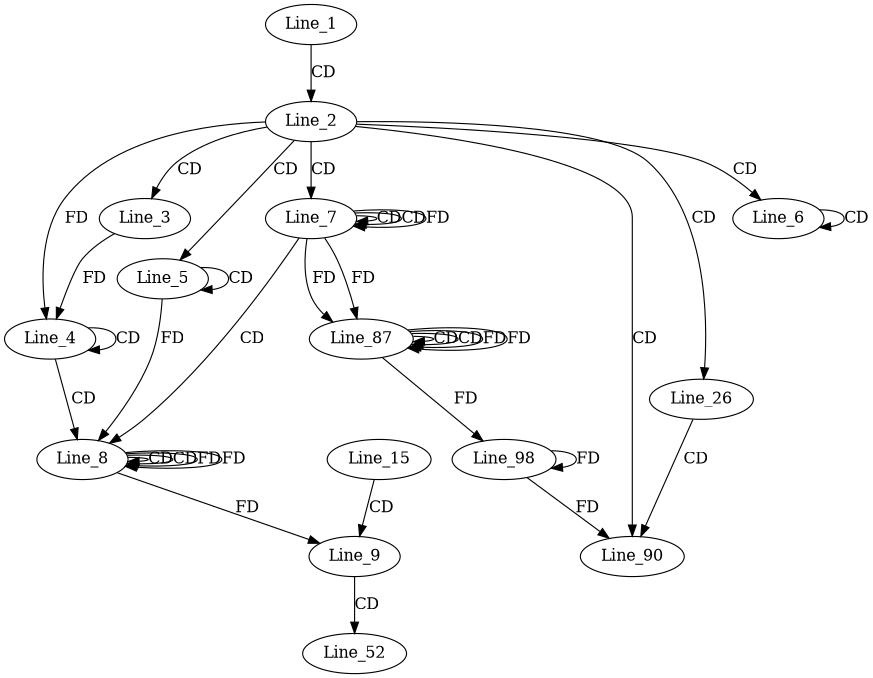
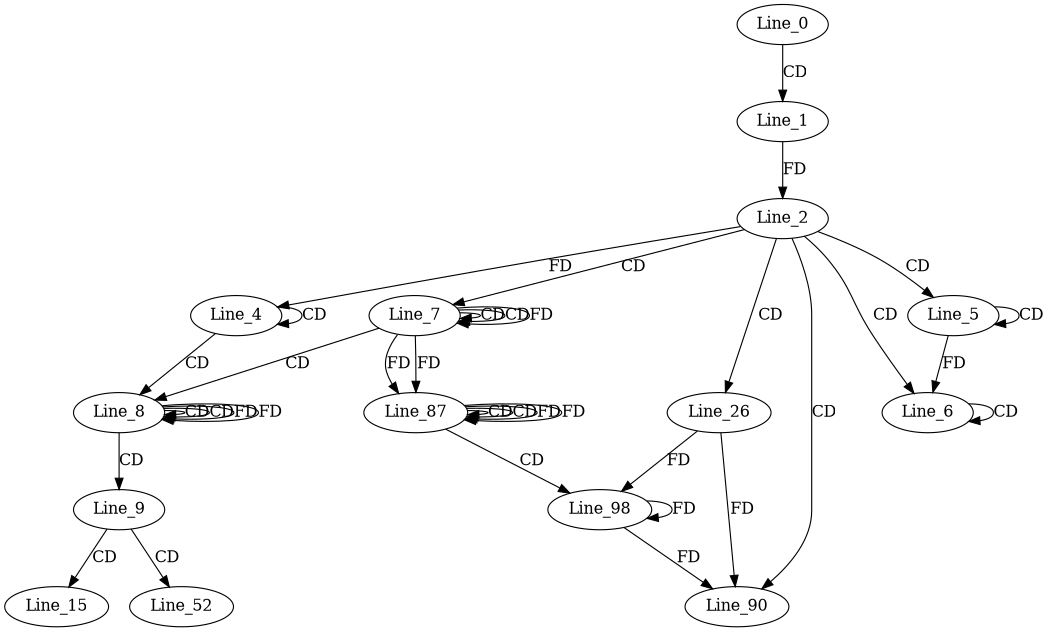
none -> (783, 25)
(323, 73) -> (795, 170)
(145, 219) -> none
(146, 370) -> (942, 359)
(466, 399) -> (532, 461)
none -> (664, 458)
(696, 459) -> (743, 510)
(368, 502) -> (91, 553)
(248, 508) -> (131, 461)
